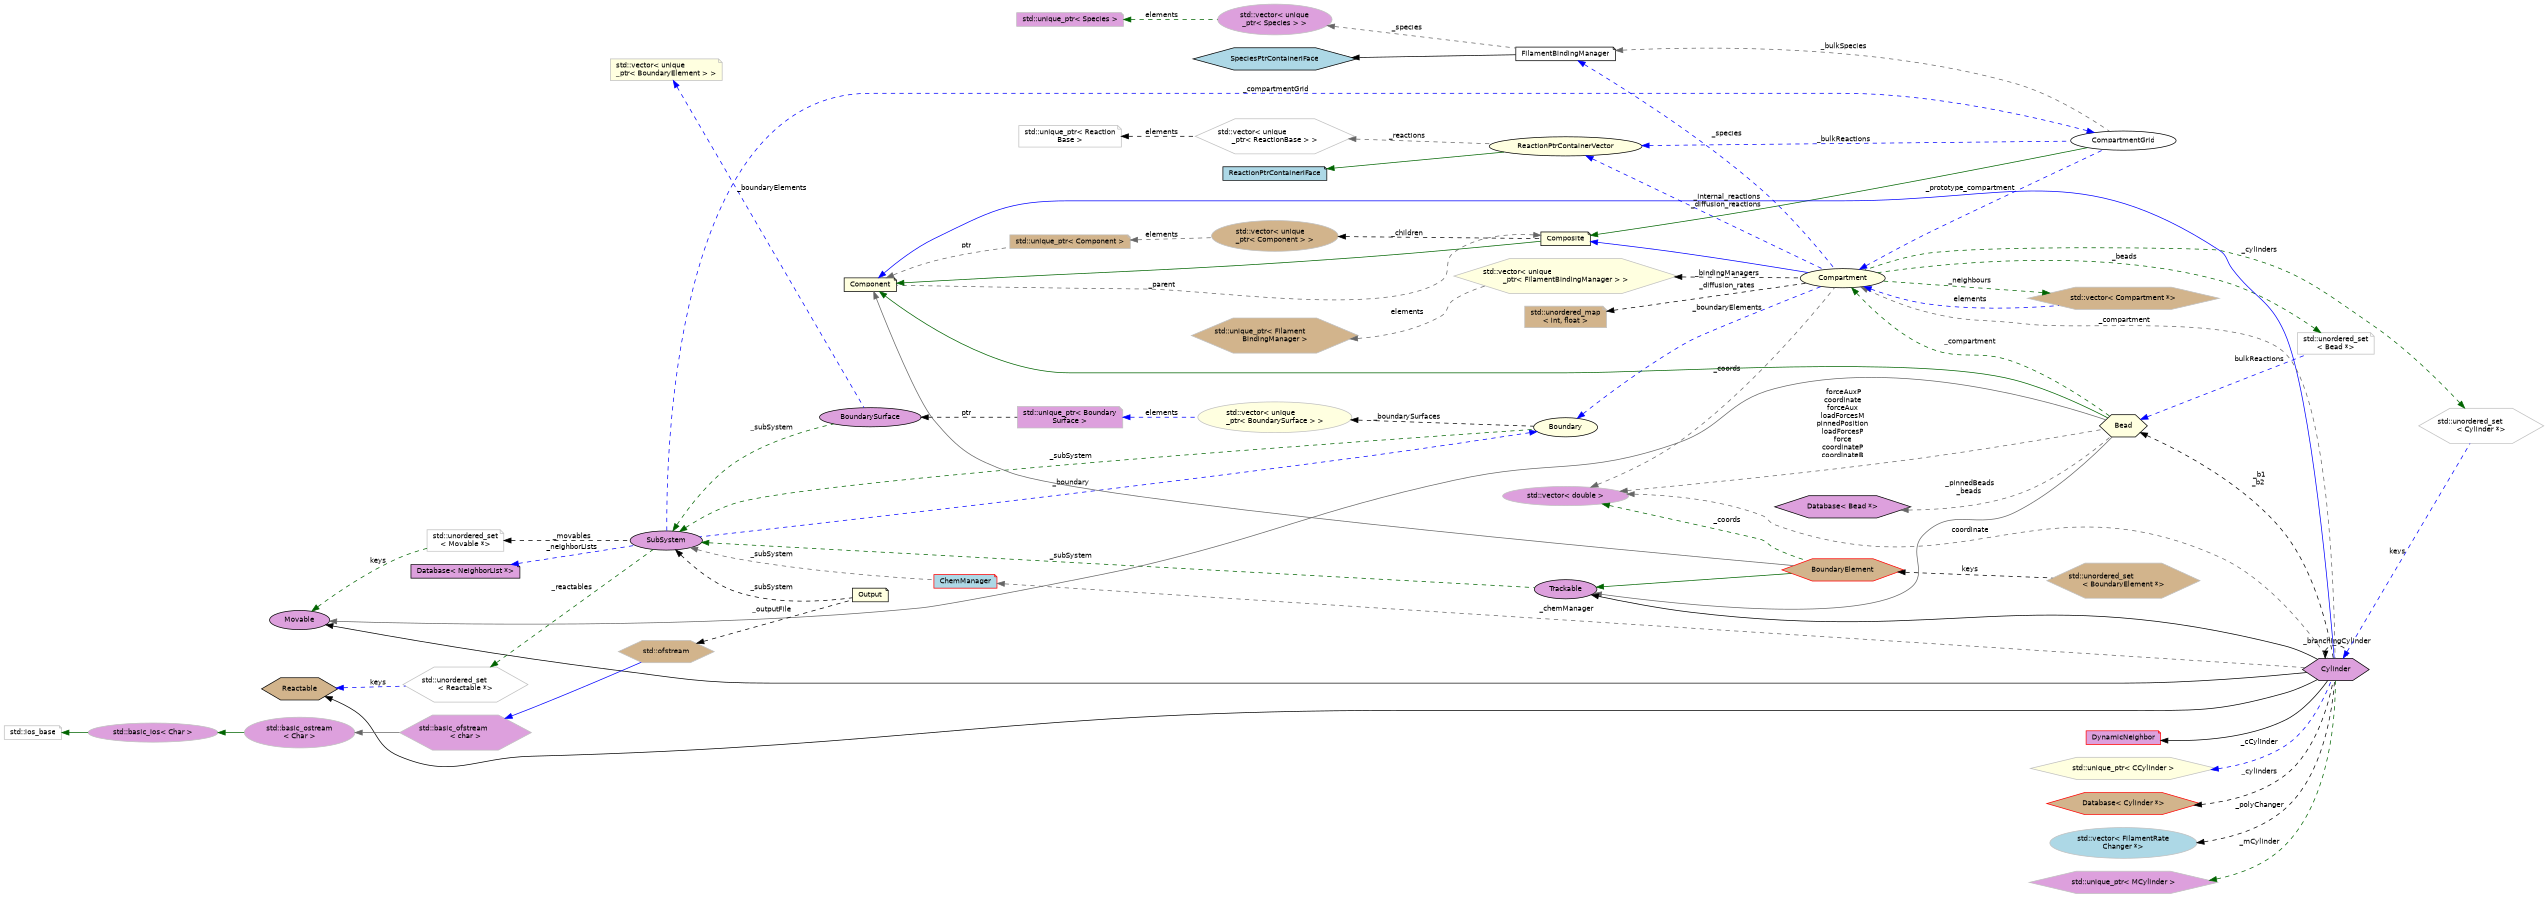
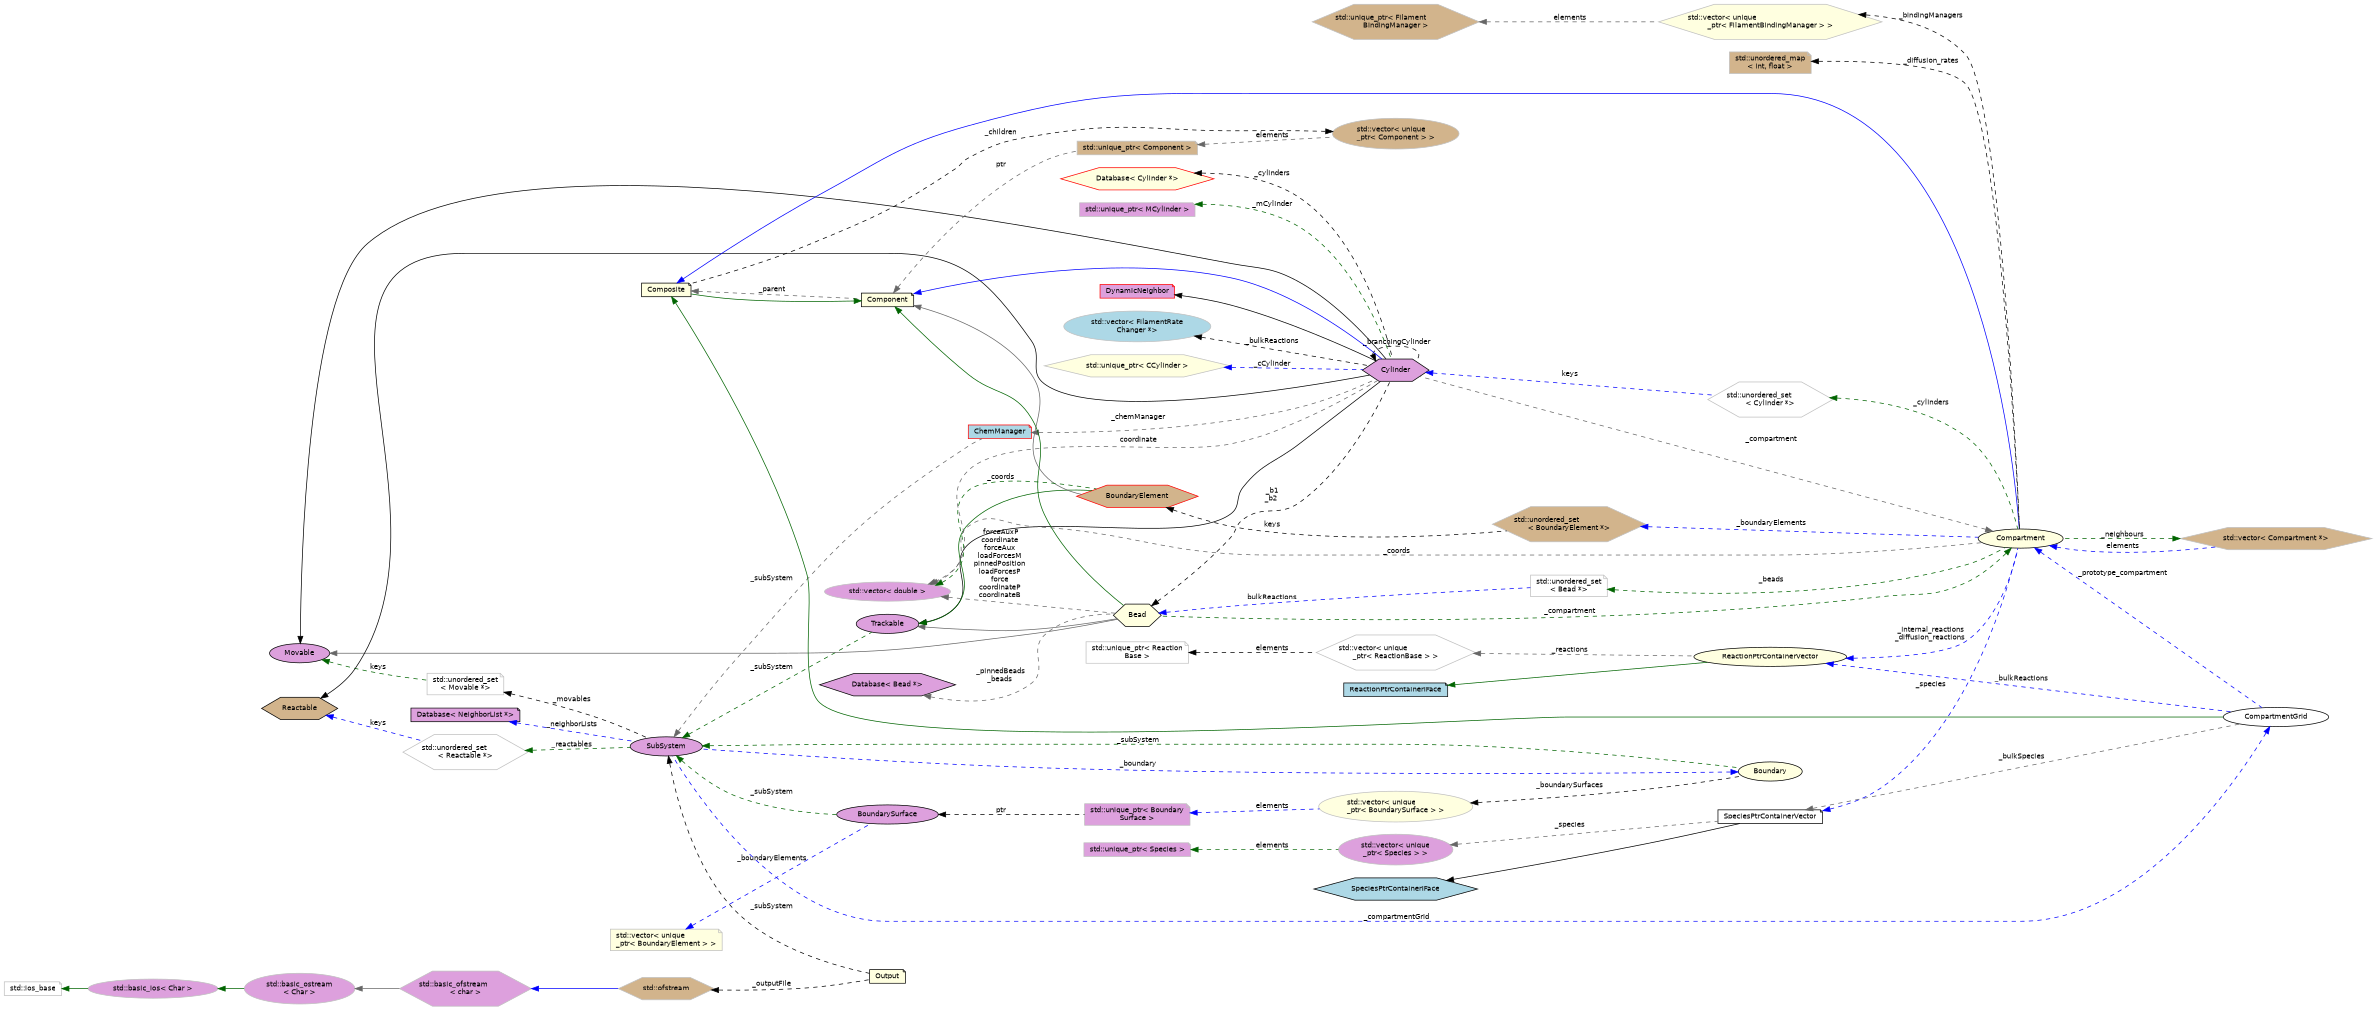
(1566, 54) -> (1770, 817)
(1695, 338) -> (1813, 532)
(2123, 804) -> (1137, 179)
(2258, 805) -> (1271, 341)
(2123, 882) -> (1137, 210)
